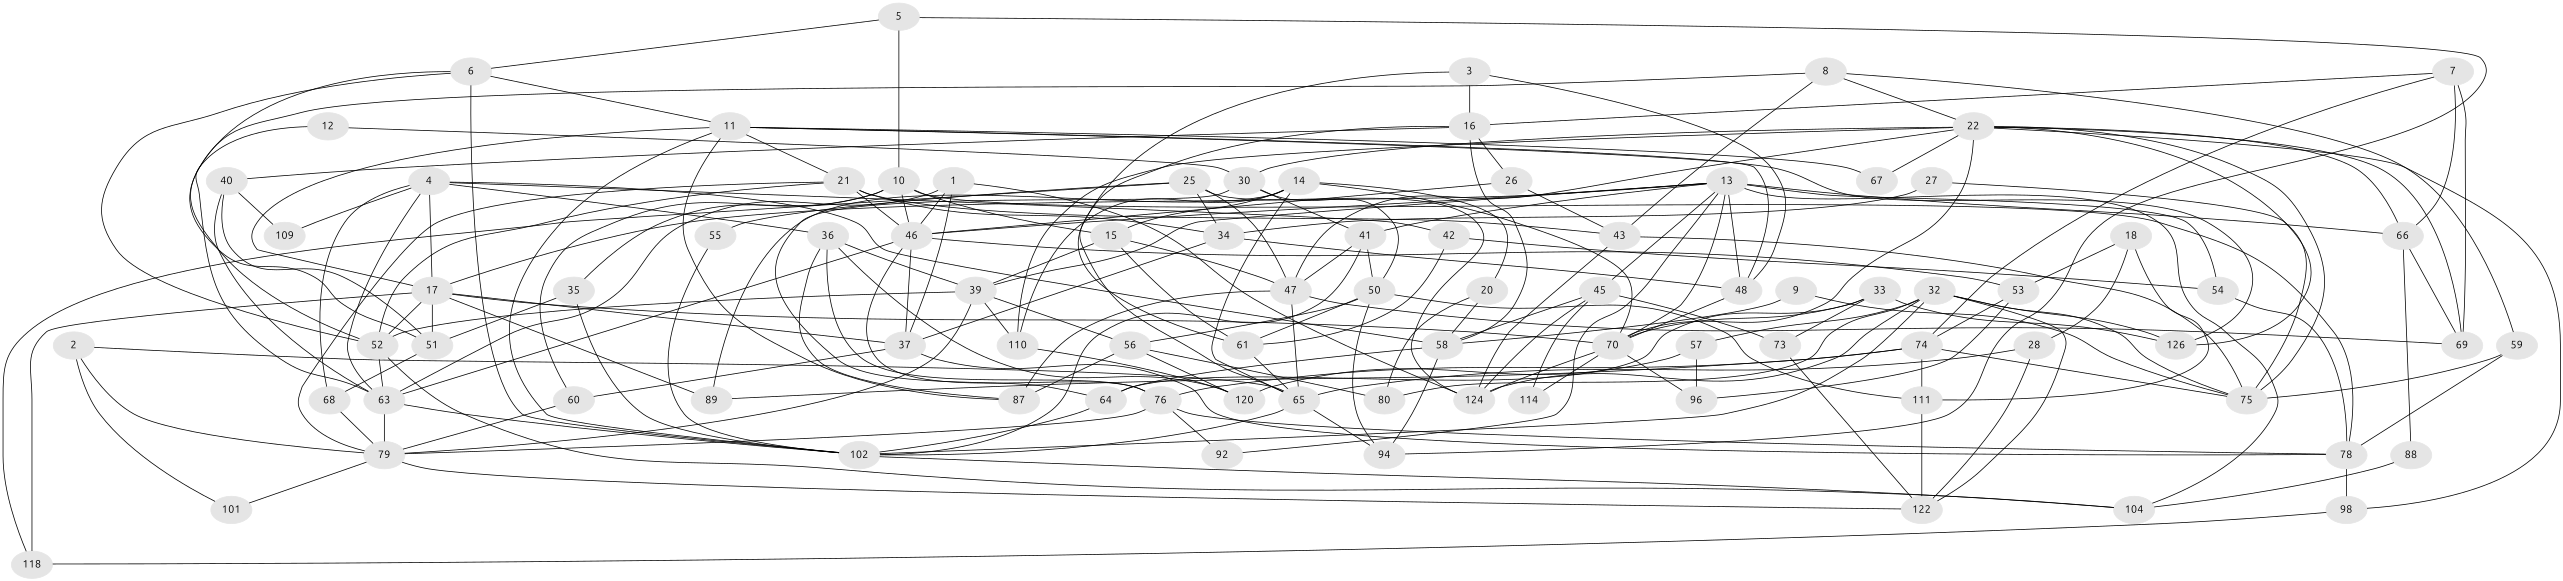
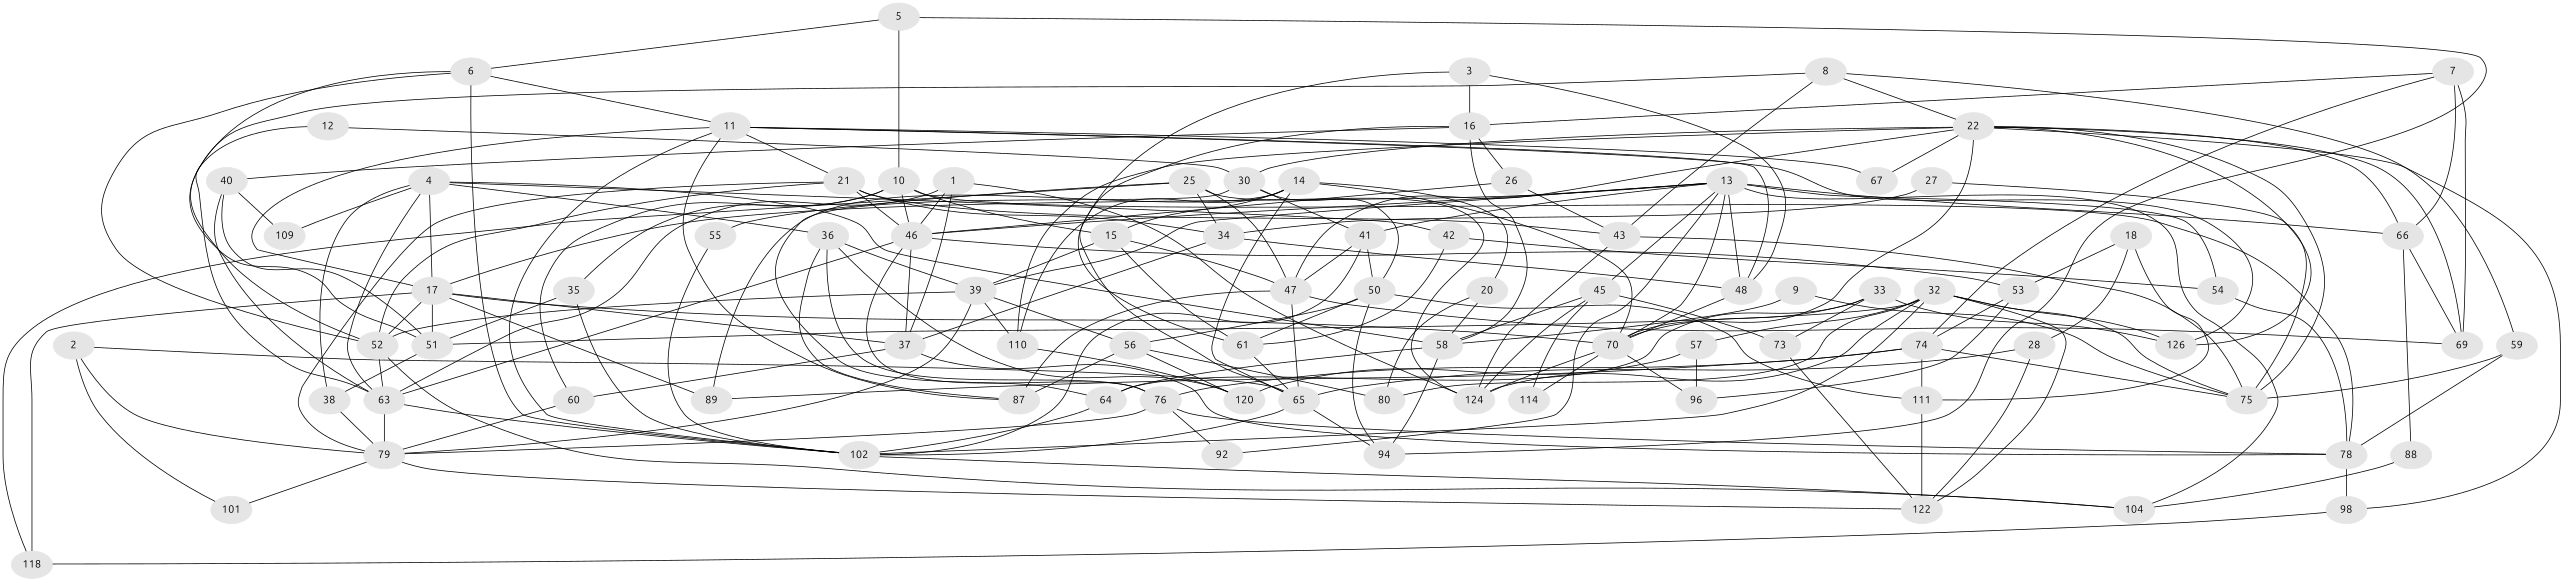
none -> (1260, 328)
(330, 400) -> (330, 400)
